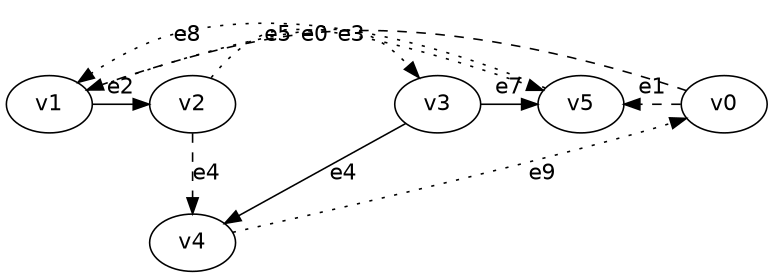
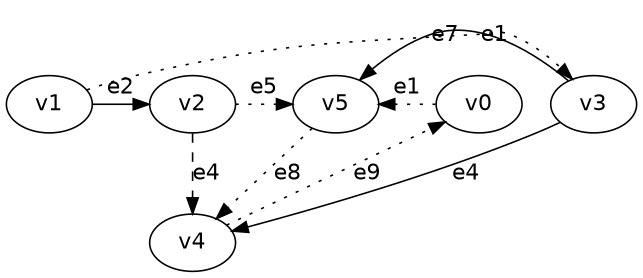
(259, 24) -> (270, 168)
(409, 32) -> none
(352, 35) -> (495, 35)
(660, 104) -> (415, 104)
